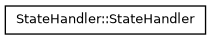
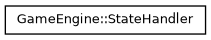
(105, 20) -> (105, 20)
